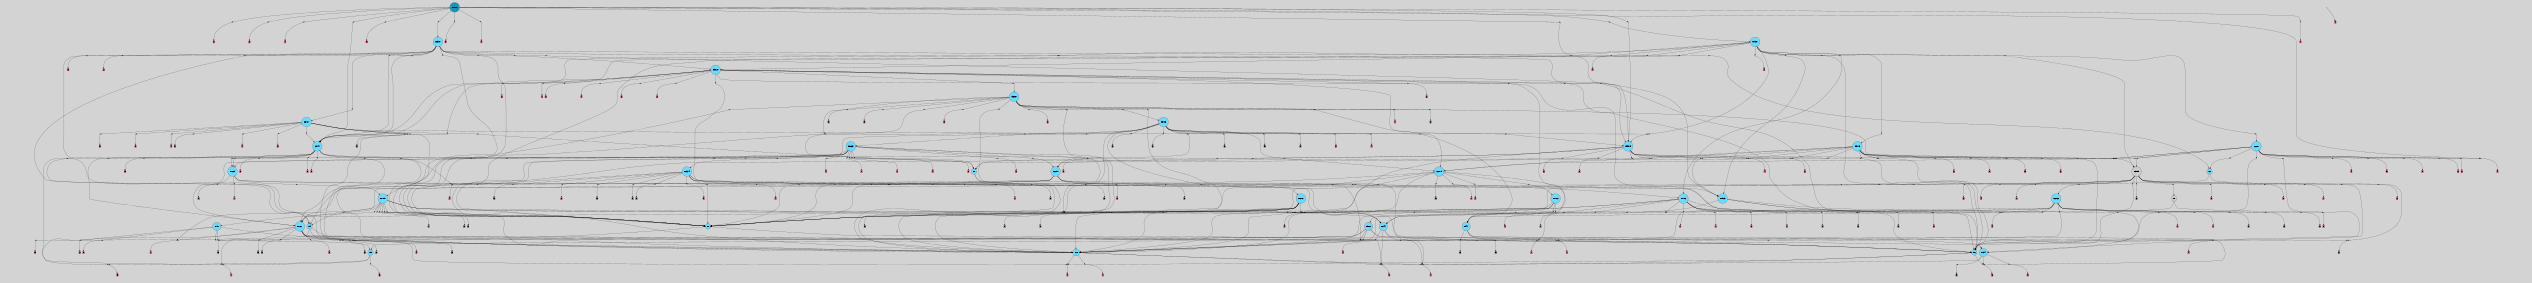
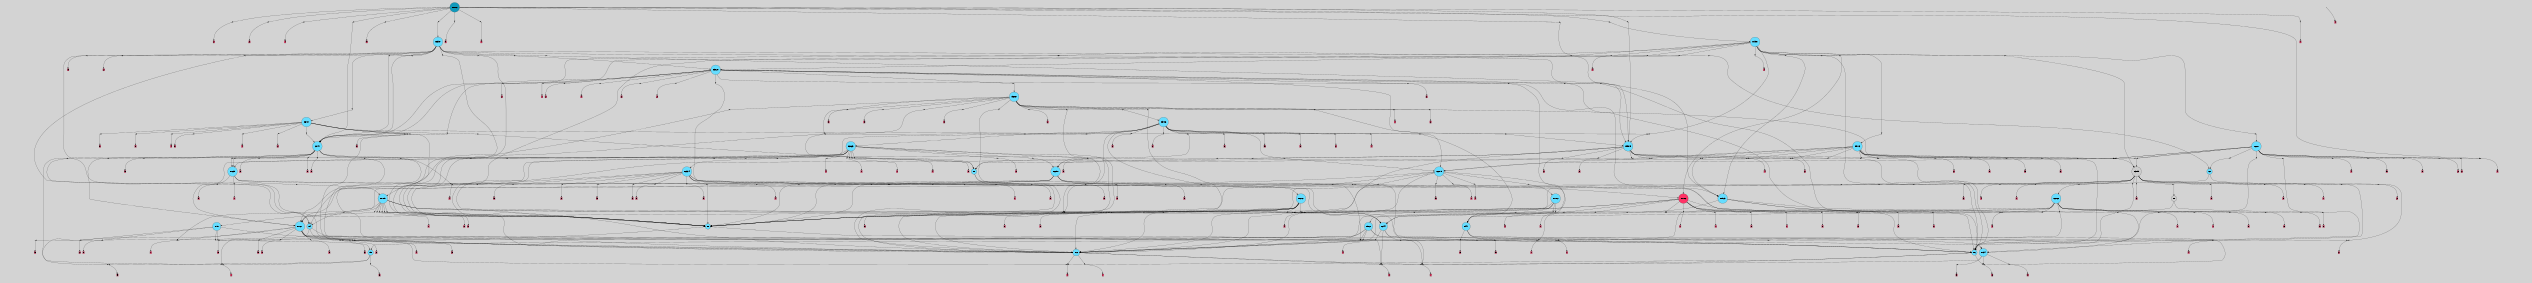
(1683, 199) -> (1683, 199)
